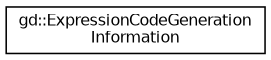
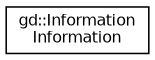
(136, 30) -> (77, 30)
